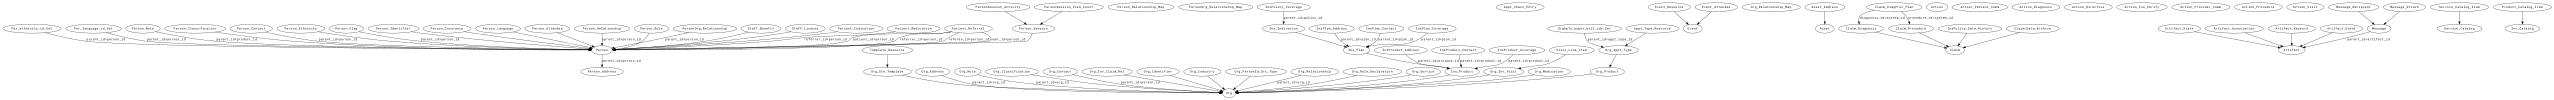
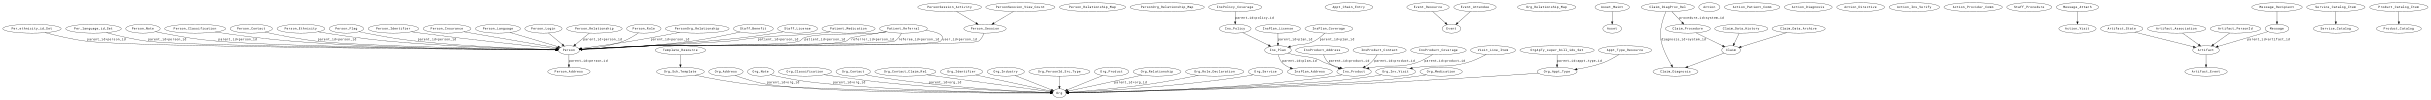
(1825, 7) -> (1612, 7)
(1894, 7) -> (1668, 7)
(2258, 7) -> (2029, 7)
(2393, 17) -> (2077, 17)
(547, 29) -> (543, 29)
(856, 29) -> none
(1284, 29) -> (1235, 29)
(1381, 29) -> (1278, 29)
(1970, 29) -> (1741, 29)
(2292, 29) -> (2235, 29)
(2522, 29) -> (2399, 29)
(237, 39) -> (238, 39)
(826, 39) -> (778, 39)
(2317, 39) -> (2206, 60)
(1340, 40) -> (1282, 63)
(1910, 40) -> (1706, 60)
(1614, 60) -> (1315, 86)
(1107, 72) -> (905, 72)
(1140, 82) -> (945, 82)
